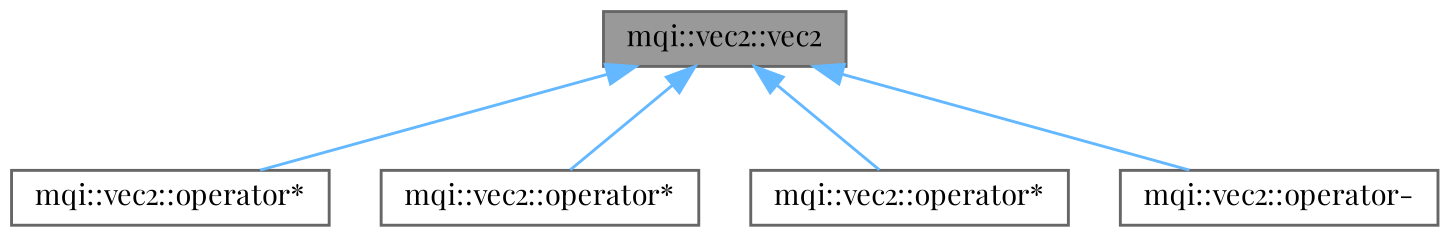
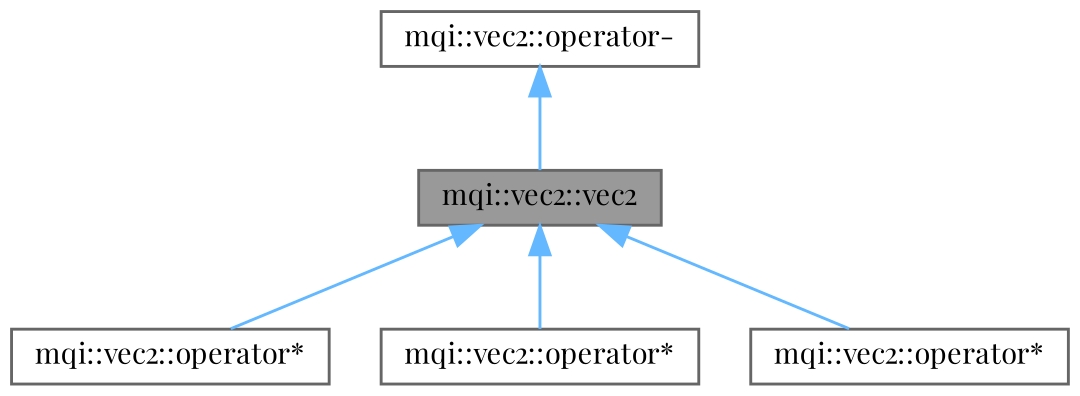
(1016, 122) -> (540, 133)
